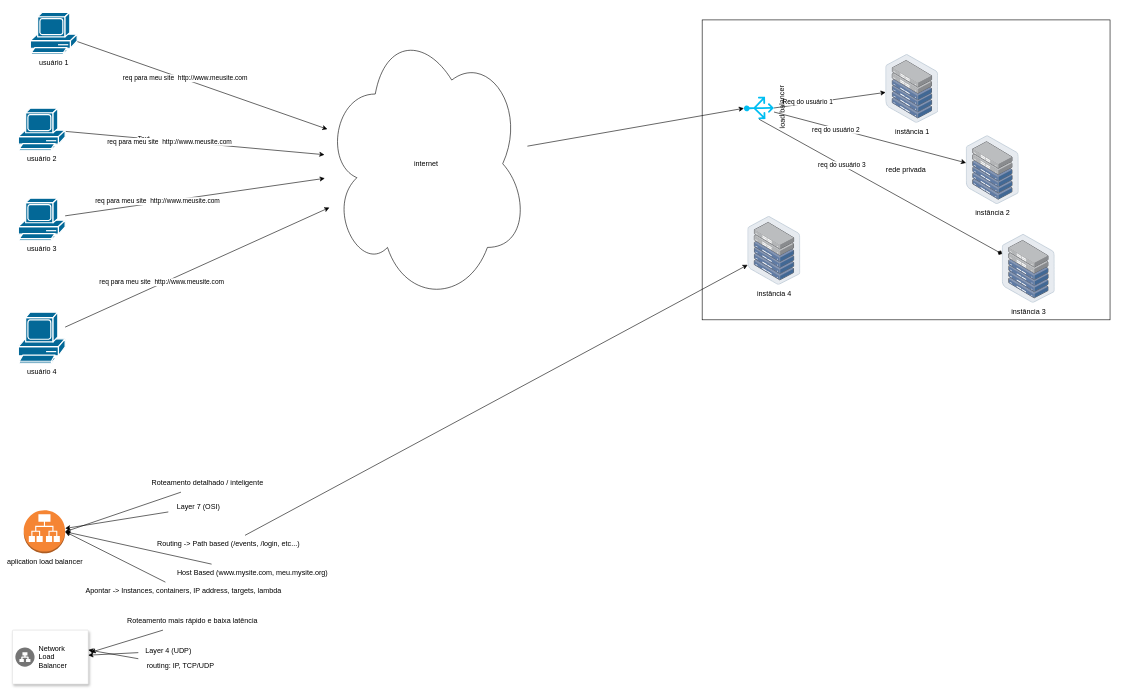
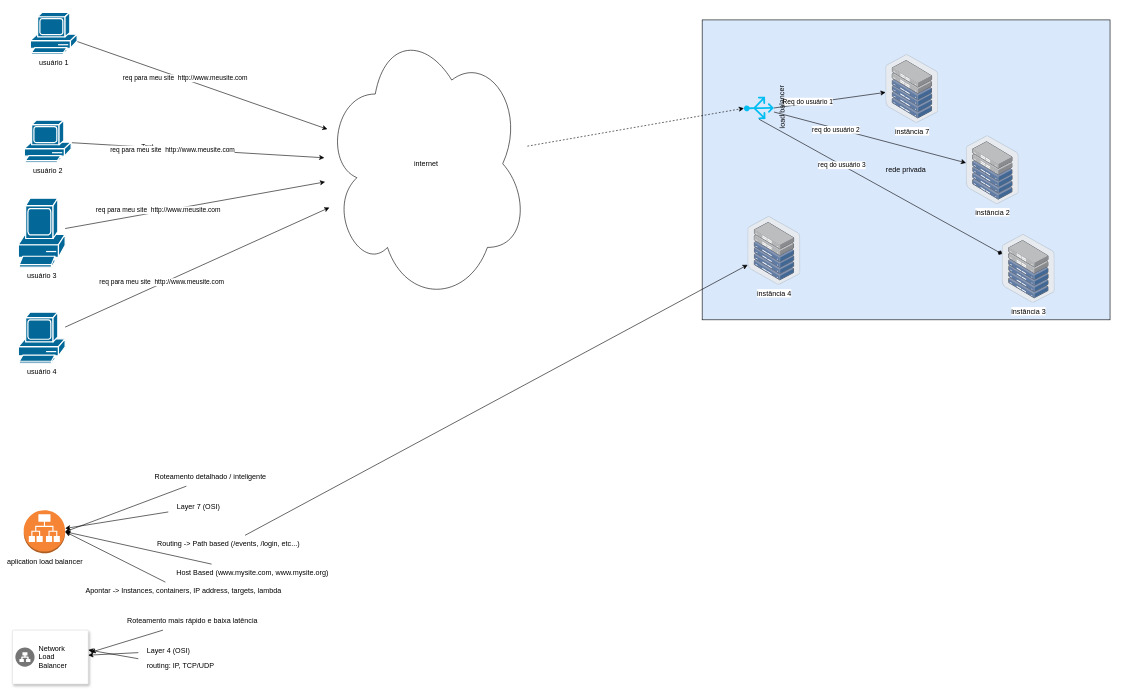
(632, 128) -> (632, 128)
(42, 129) -> (48, 141)
(913, 132) -> (913, 132)
(906, 170) -> (906, 170)
(42, 219) -> (42, 233)
(207, 483) -> (210, 477)
(253, 573) -> (253, 573)
(169, 651) -> (169, 651)
